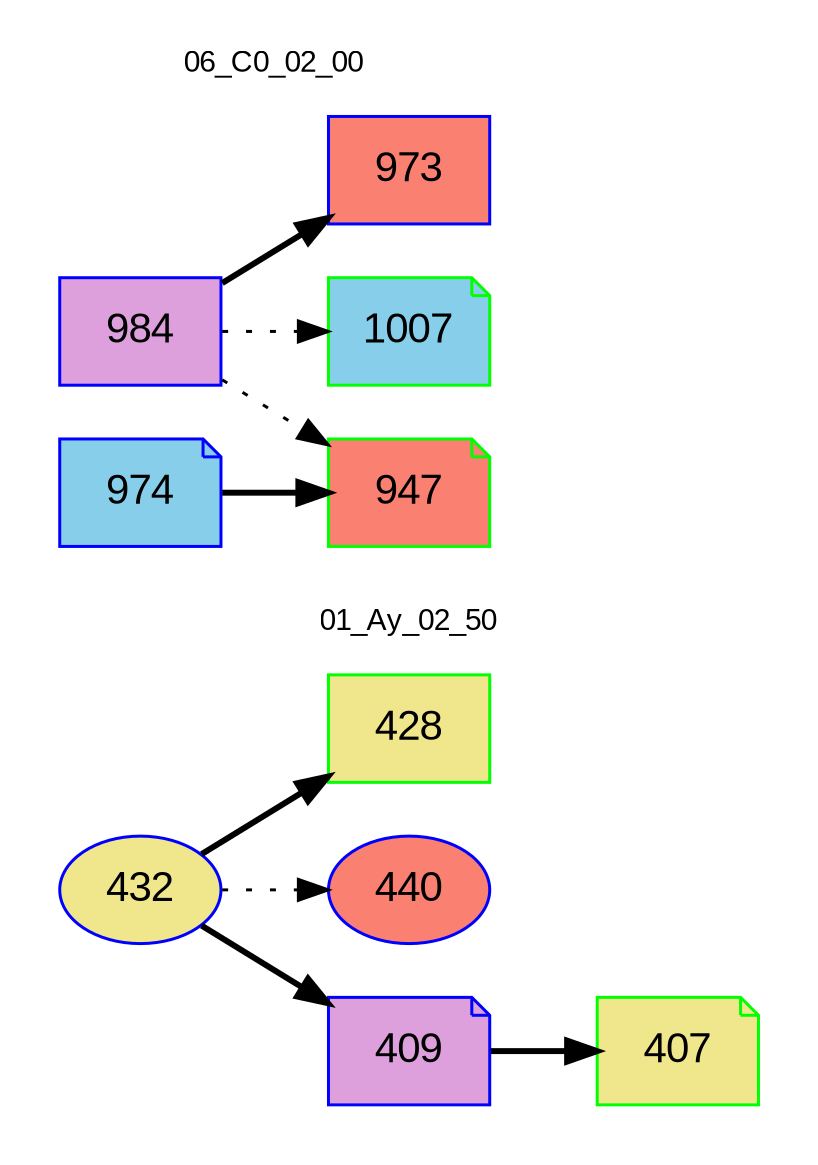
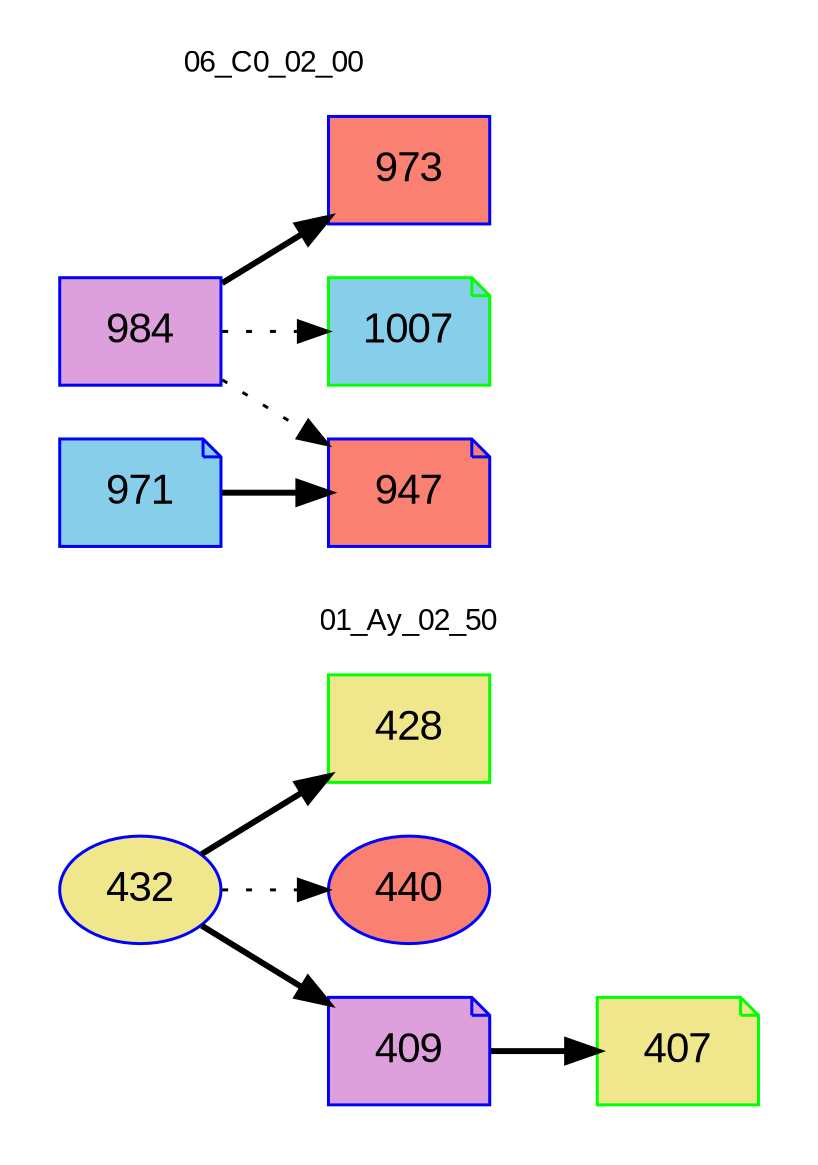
(140, 493) -> (140, 493)
(409, 493) -> (409, 493)
